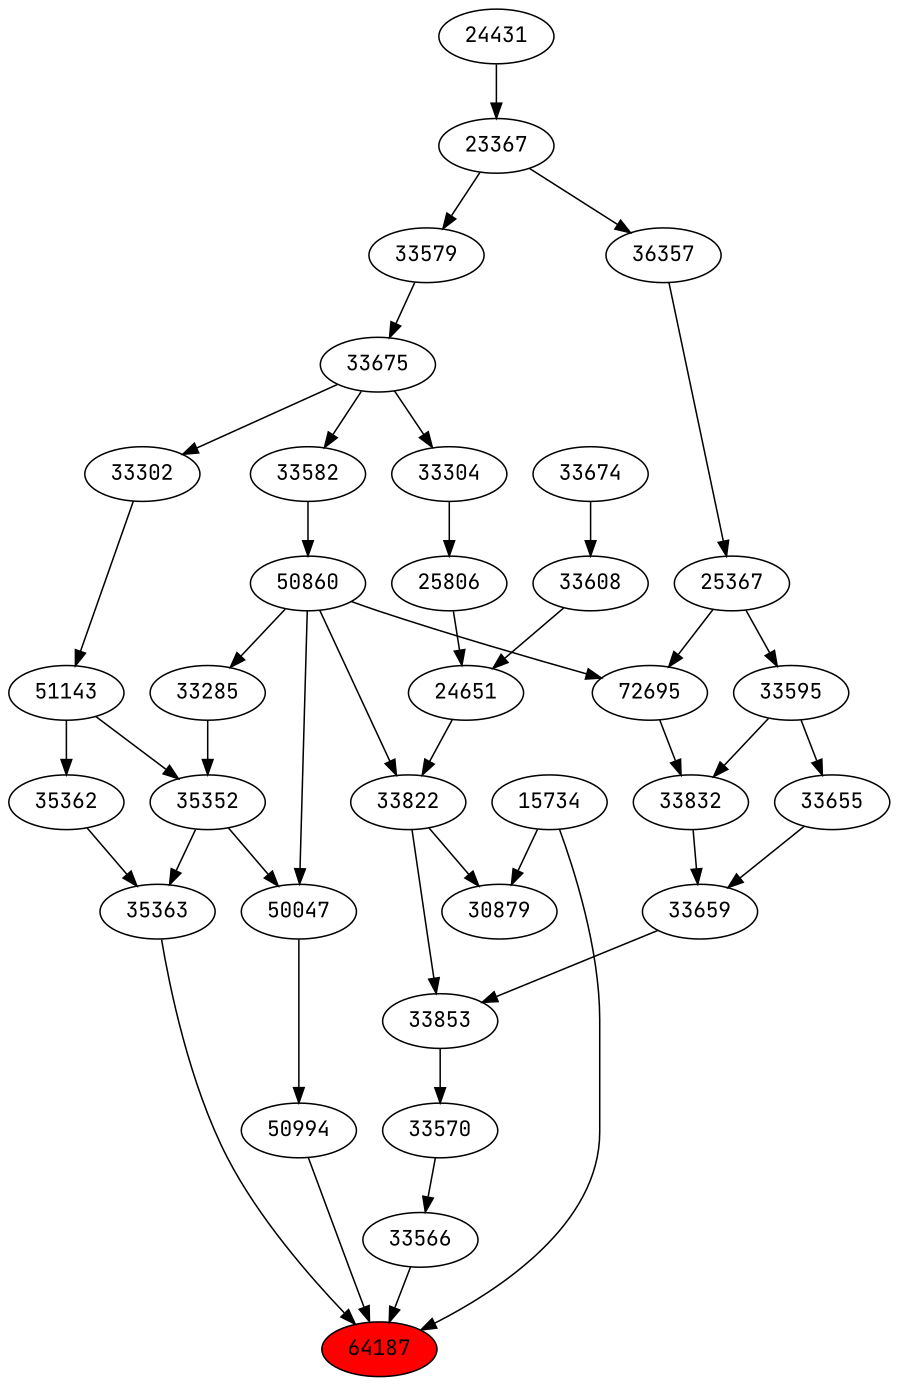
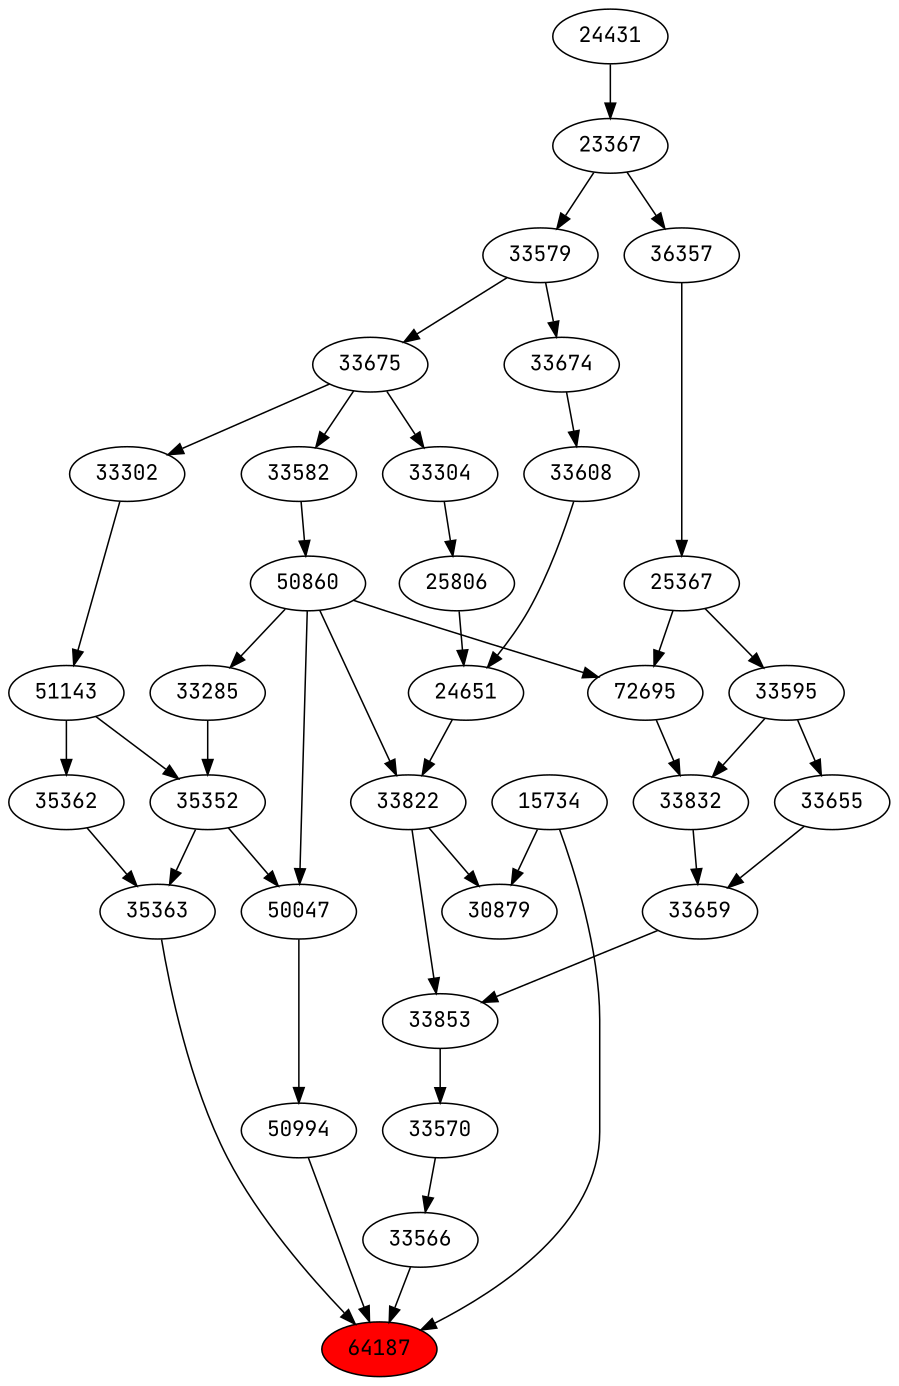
none -> (550, 302)
